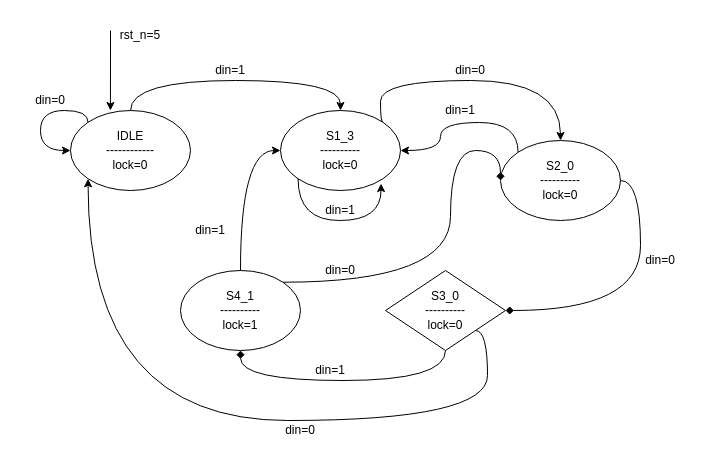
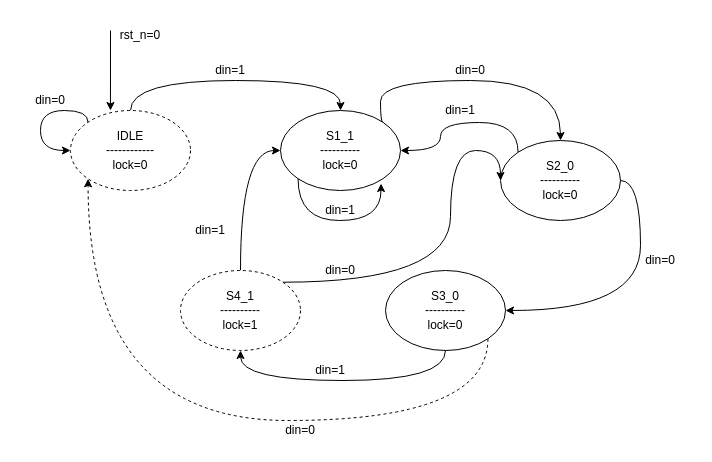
(141, 36) -> (141, 36)
(131, 151) -> (131, 151)
(341, 151) -> (341, 151)
(500, 172) -> (500, 172)
(514, 310) -> (513, 310)
(241, 311) -> (241, 311)
(446, 311) -> (446, 311)
(246, 367) -> (245, 366)
(242, 416) -> (231, 414)
